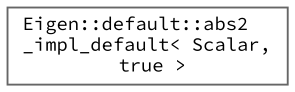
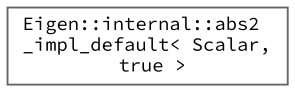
(148, 46) -> (148, 46)
